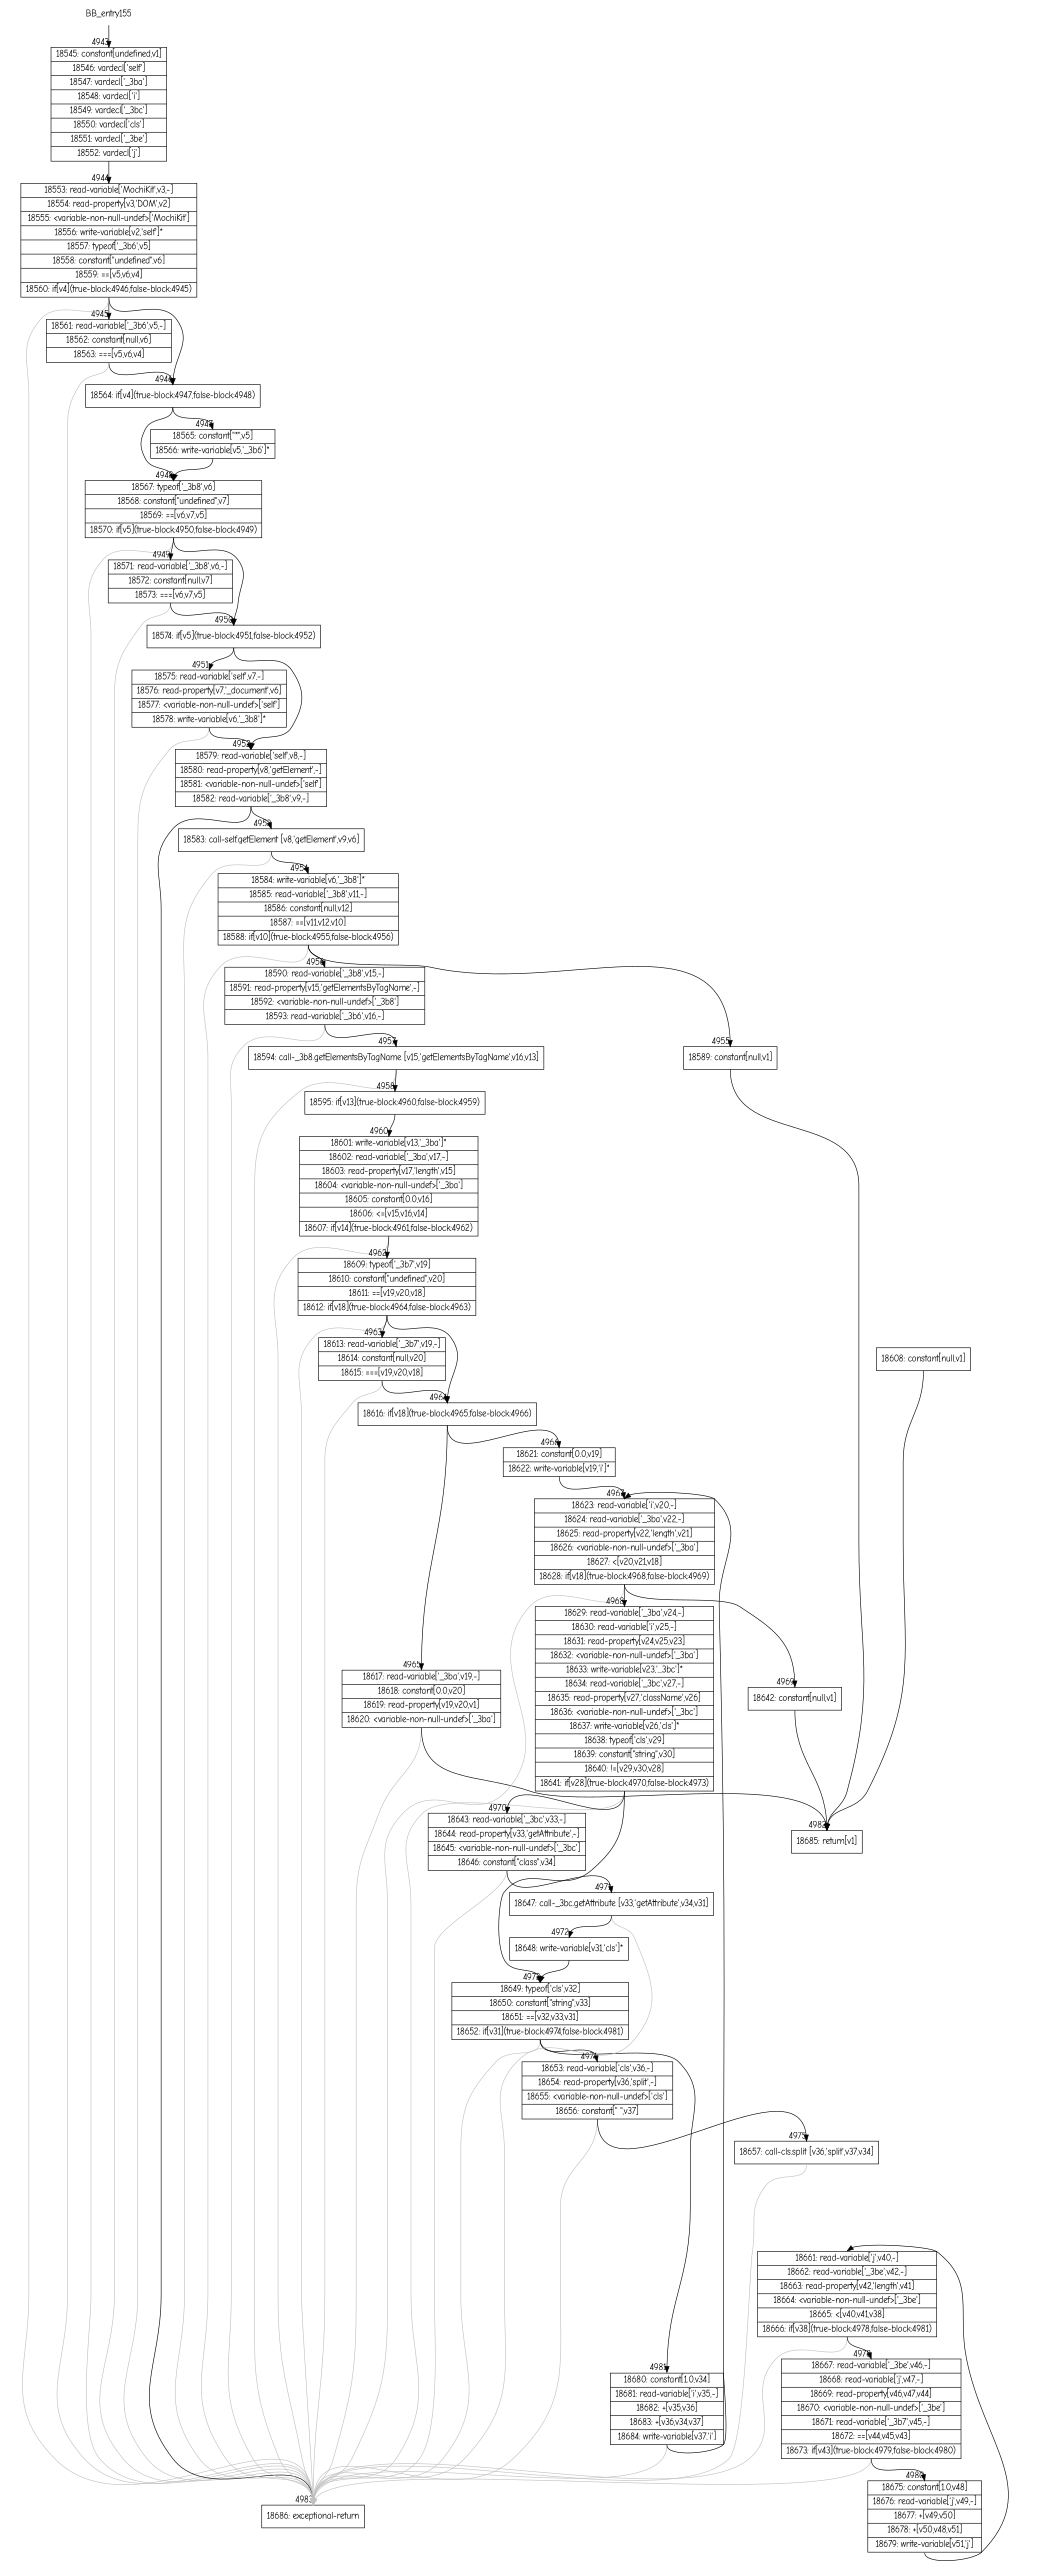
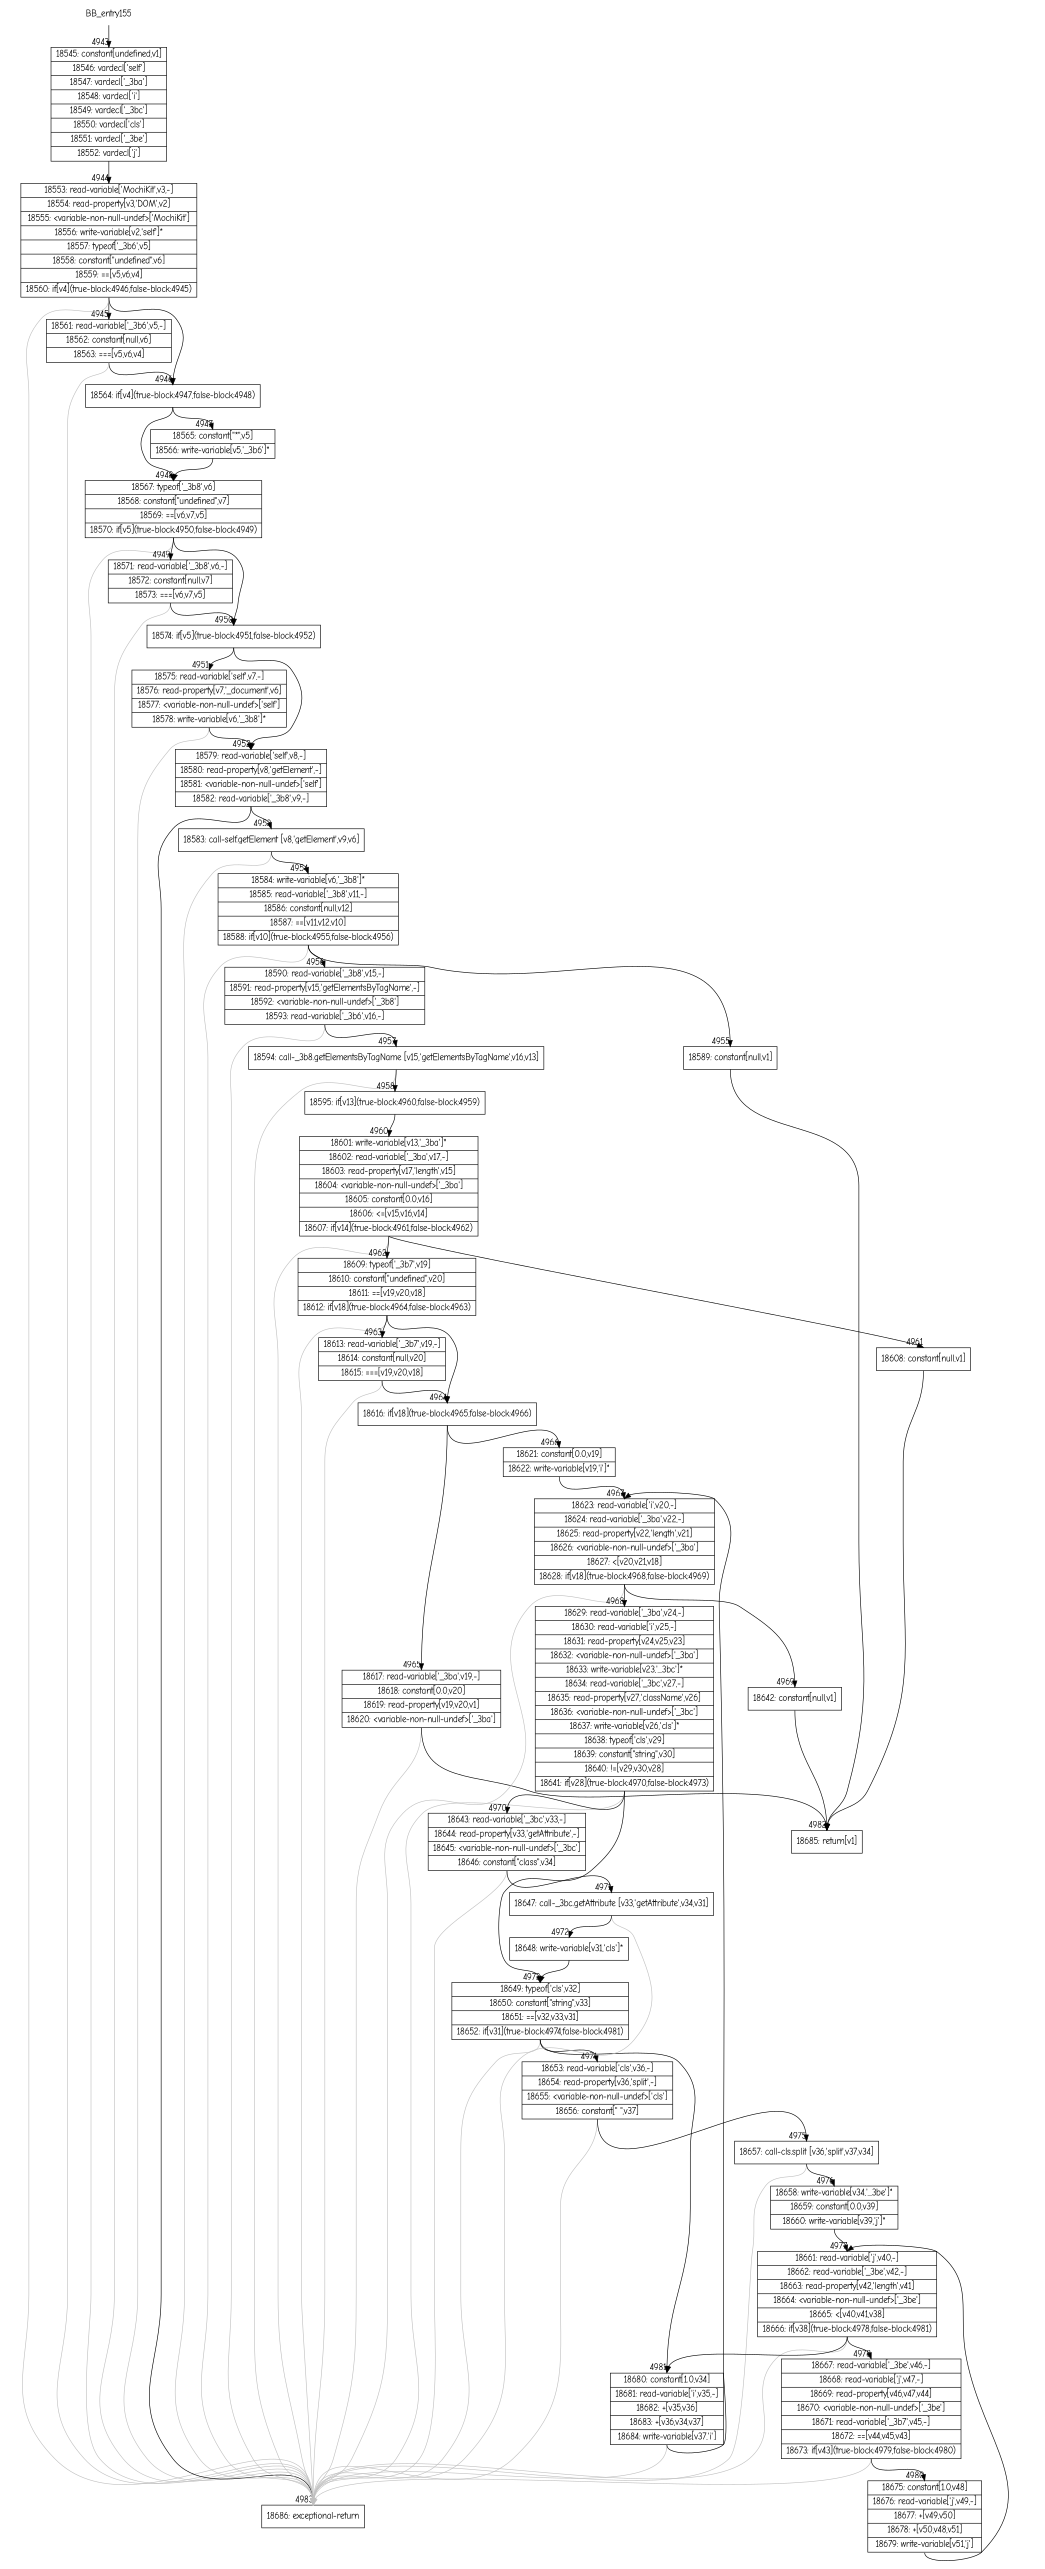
none -> (653, 1291)
none -> (834, 2208)
none -> (760, 2355)
